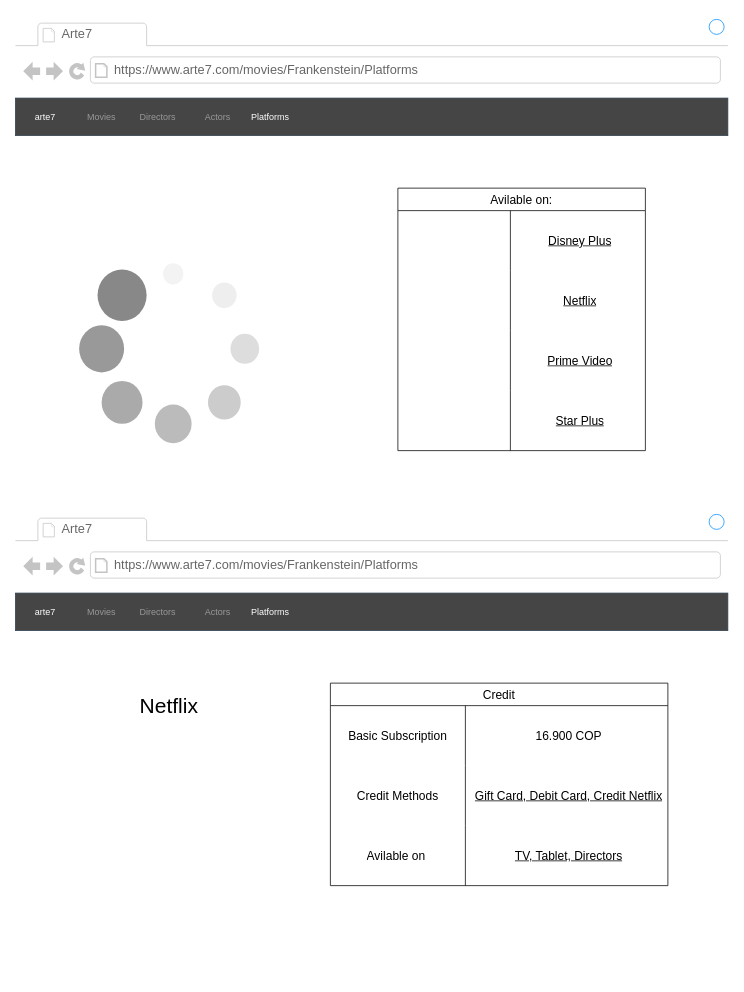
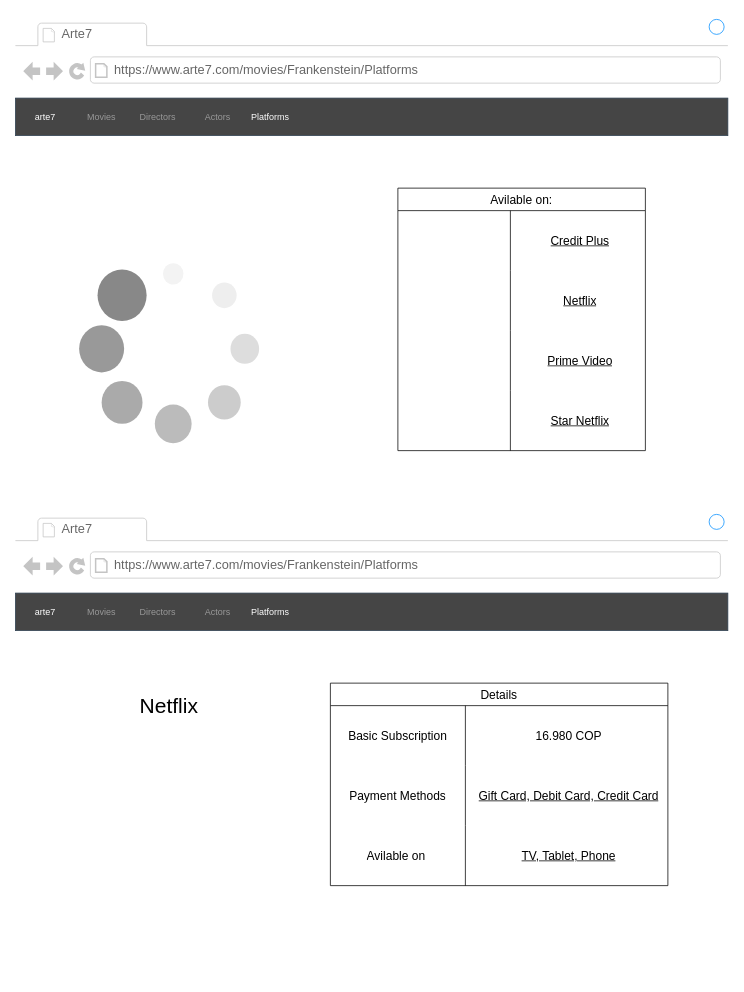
(580, 240) -> (580, 240)
(580, 420) -> (580, 420)
(499, 695) -> (499, 695)
(569, 735) -> (569, 735)
(398, 795) -> (398, 795)
(569, 795) -> (569, 795)
(569, 855) -> (569, 855)
